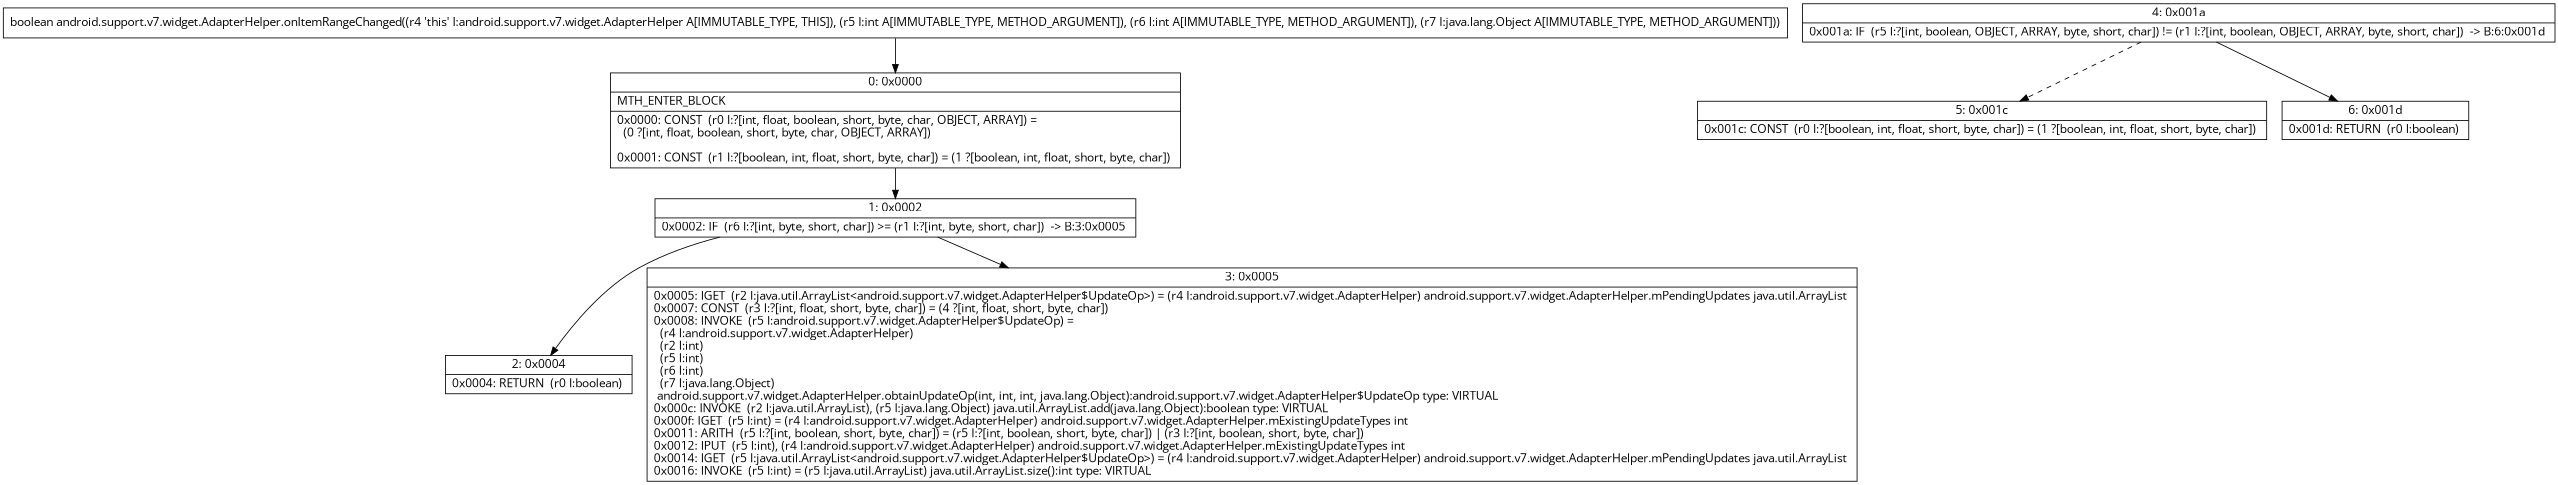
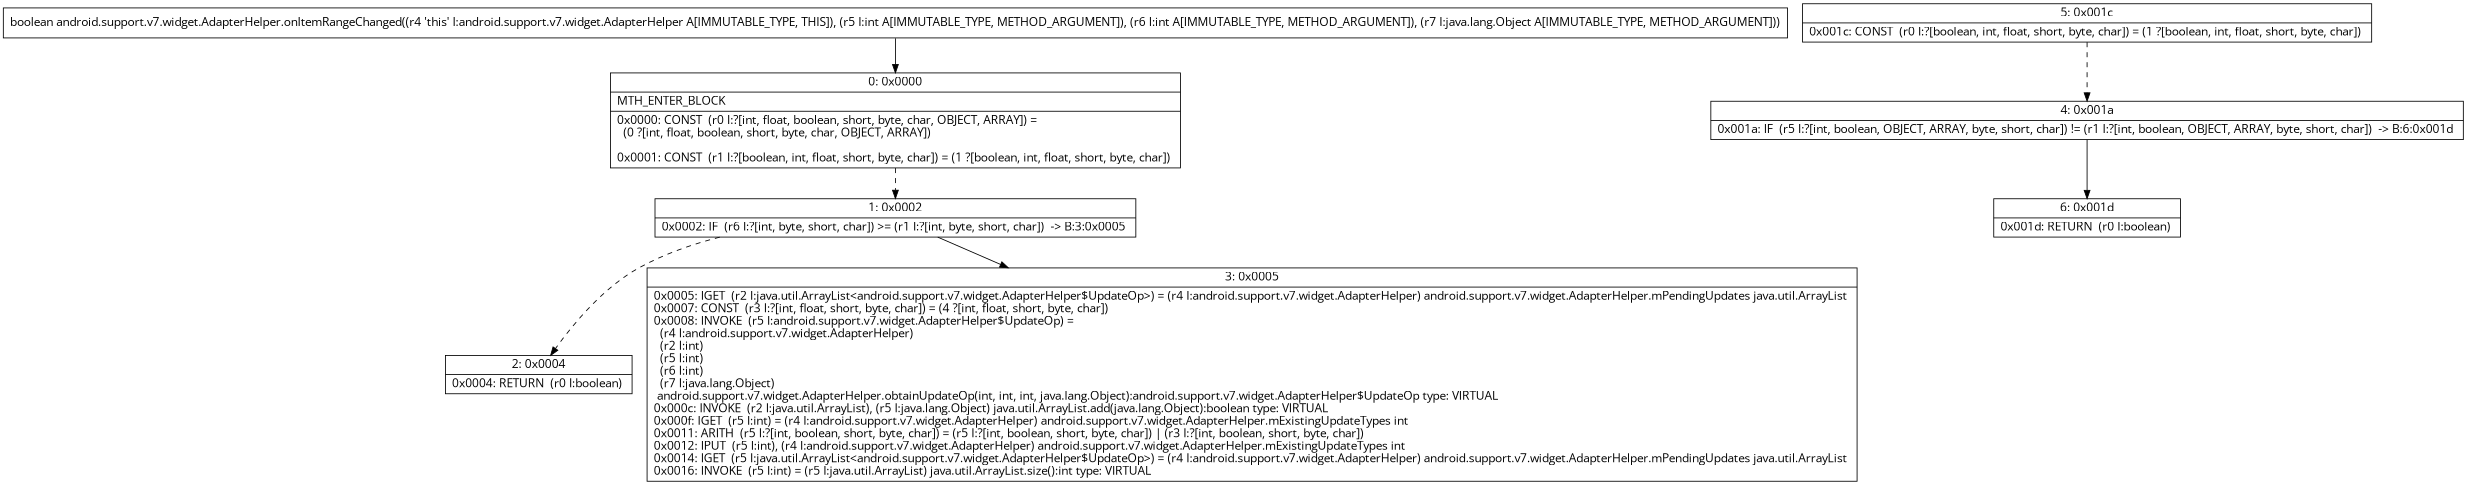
(2084, 70) -> (2087, 67)
(895, 179) -> (895, 179)
(626, 276) -> (626, 276)
